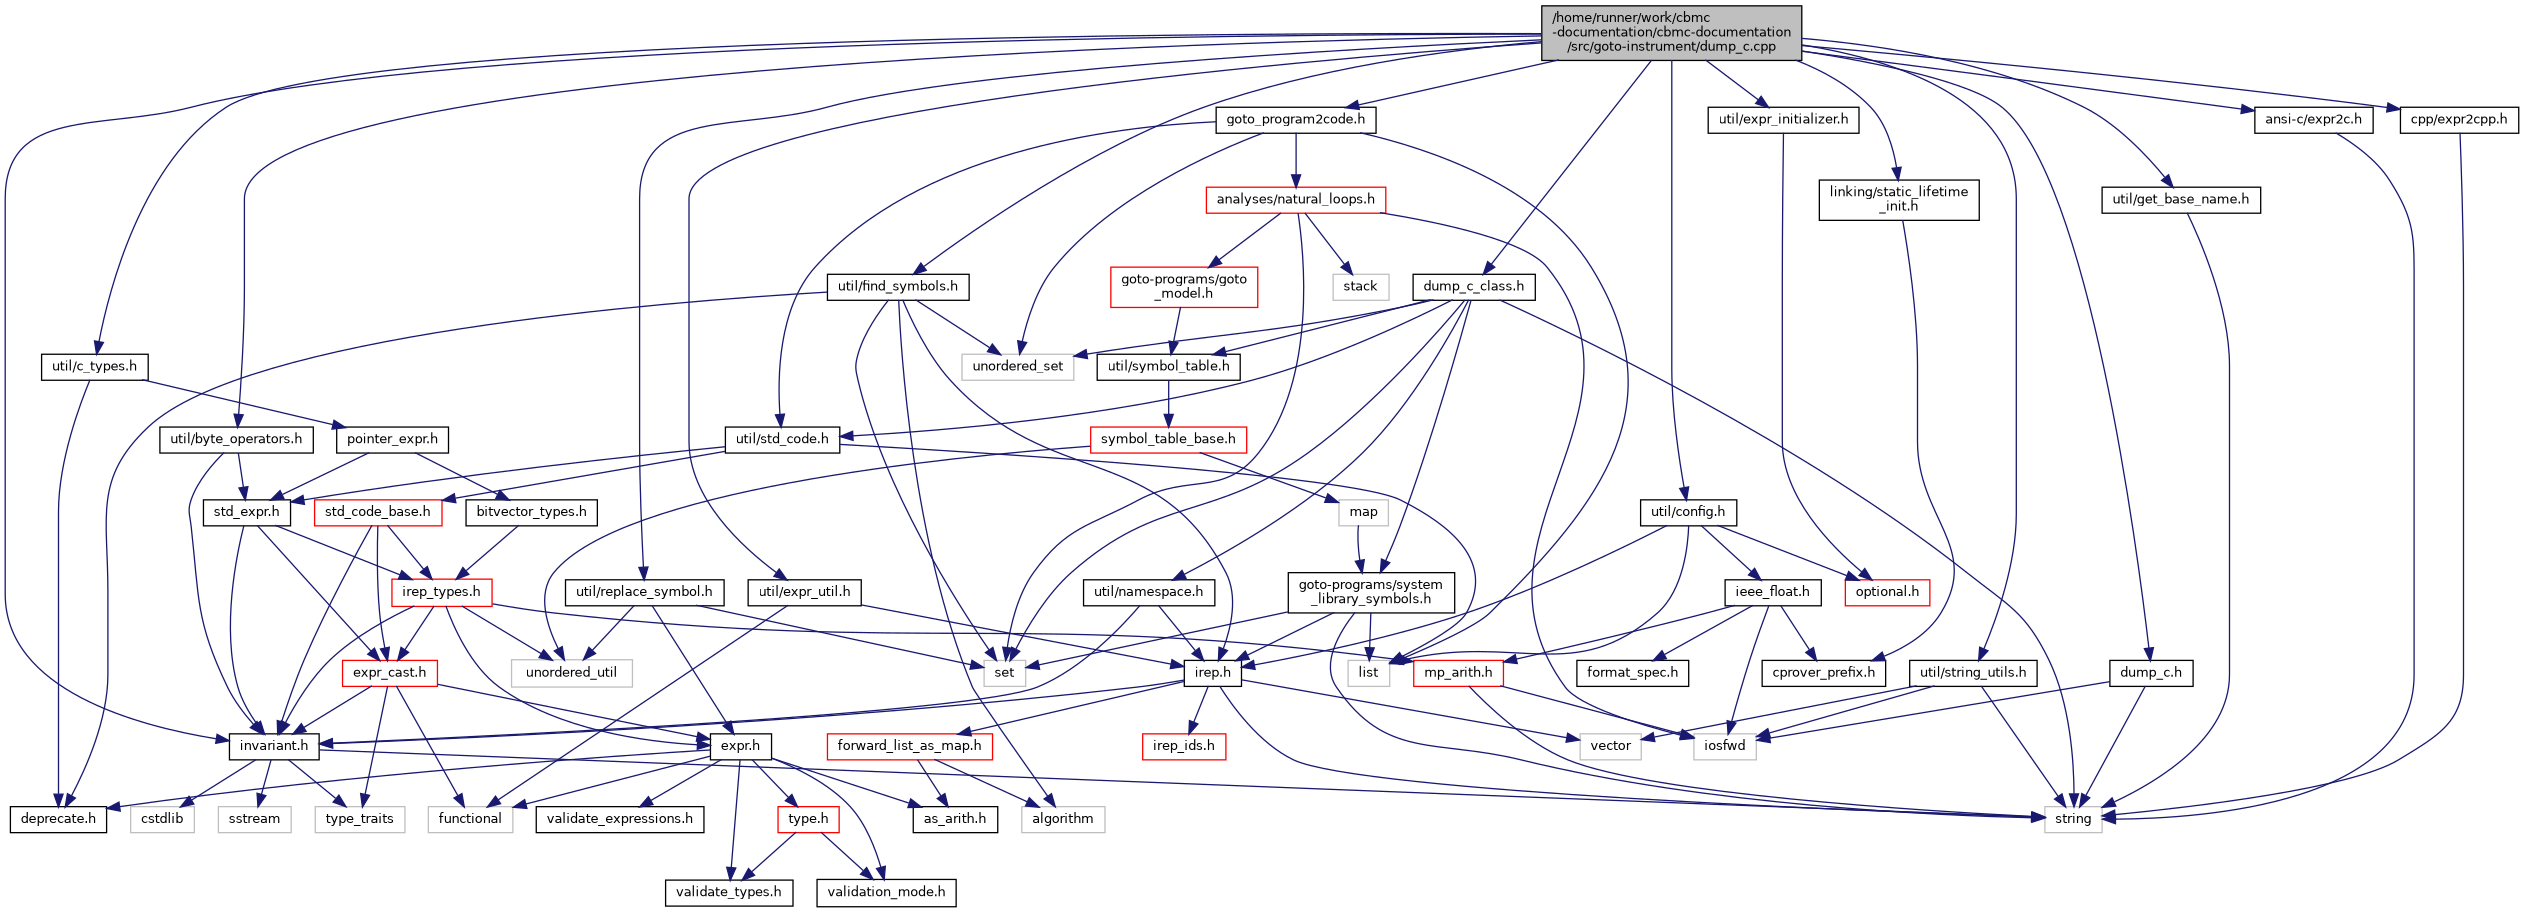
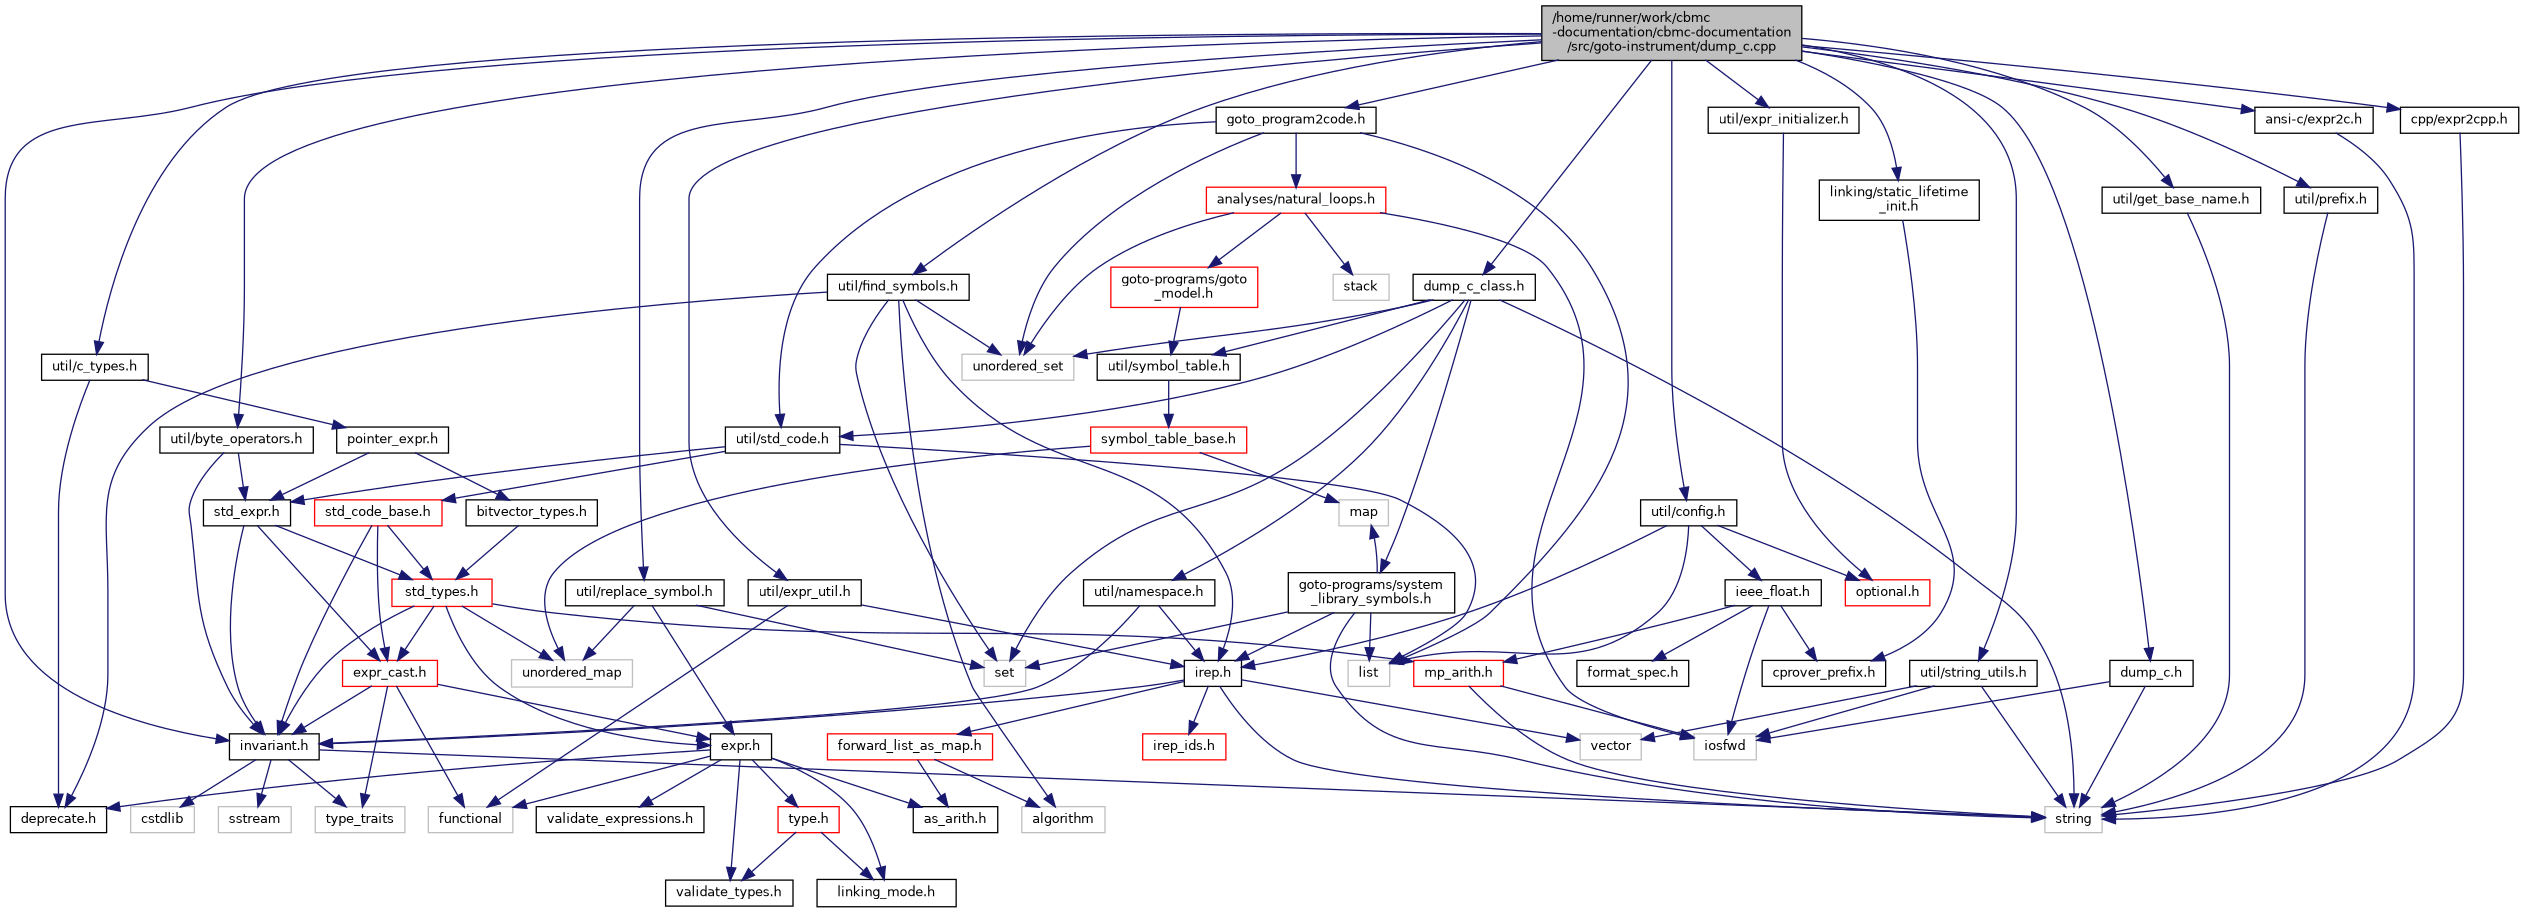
none -> (2331, 200)
(1207, 483) -> (1118, 255)
(1358, 543) -> (1377, 556)
(442, 593) -> (442, 593)
(572, 673) -> (572, 673)
(887, 893) -> (887, 893)
